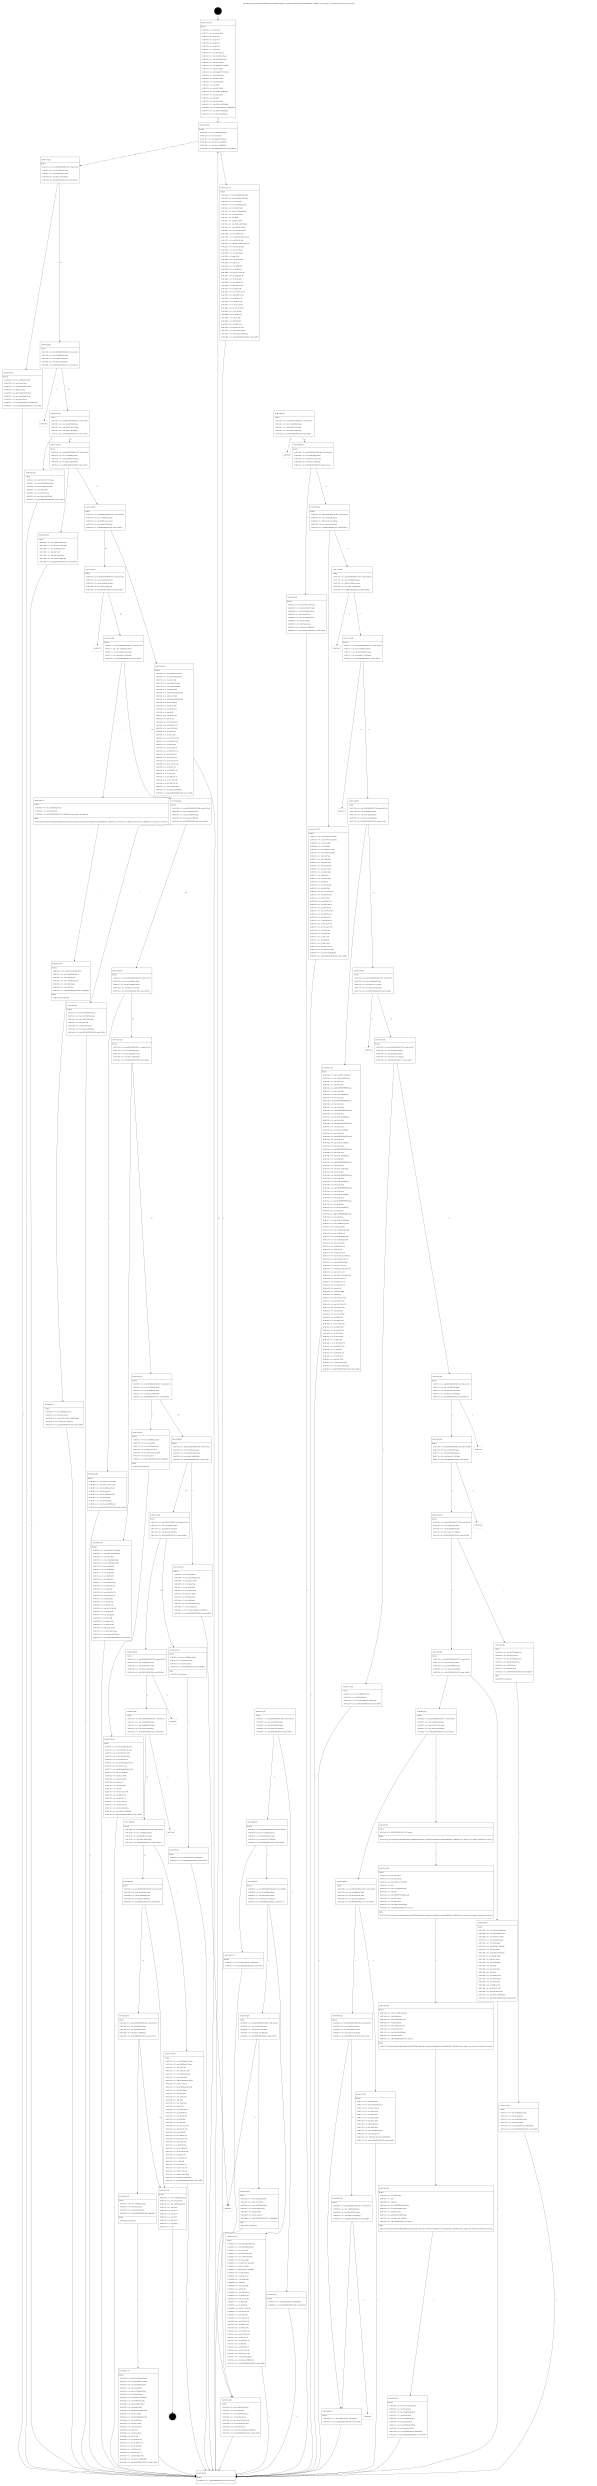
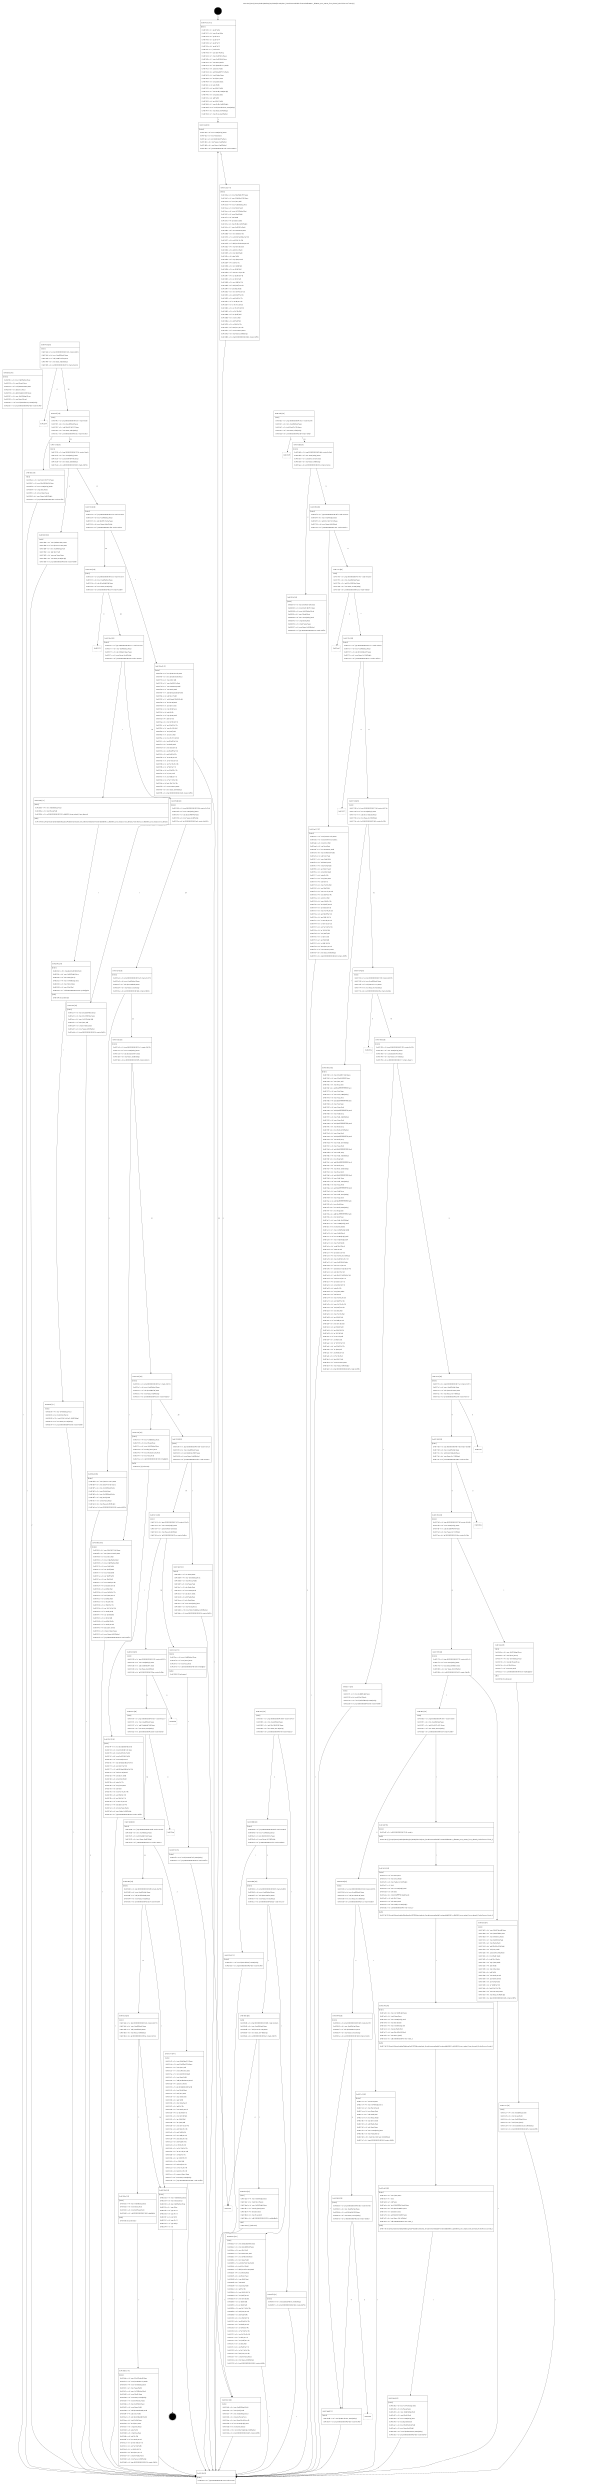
(60, 170) -> none
